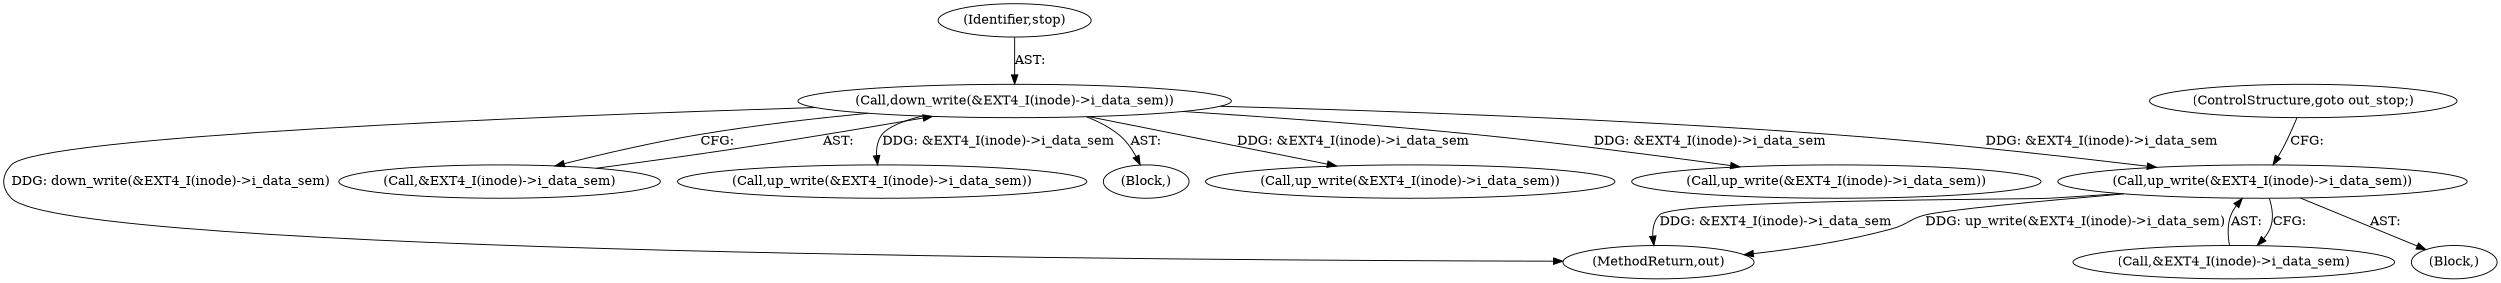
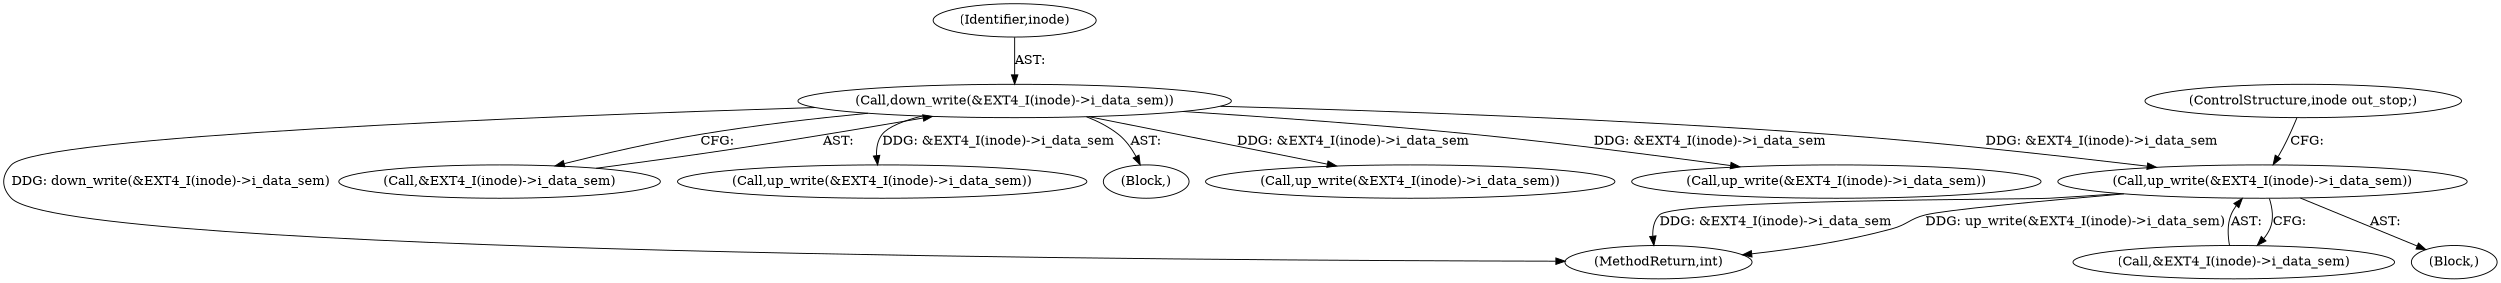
(1015, 20) -> (1015, 20)
(2303, 101) -> (2303, 101)
(1659, 262) -> (1659, 262)
